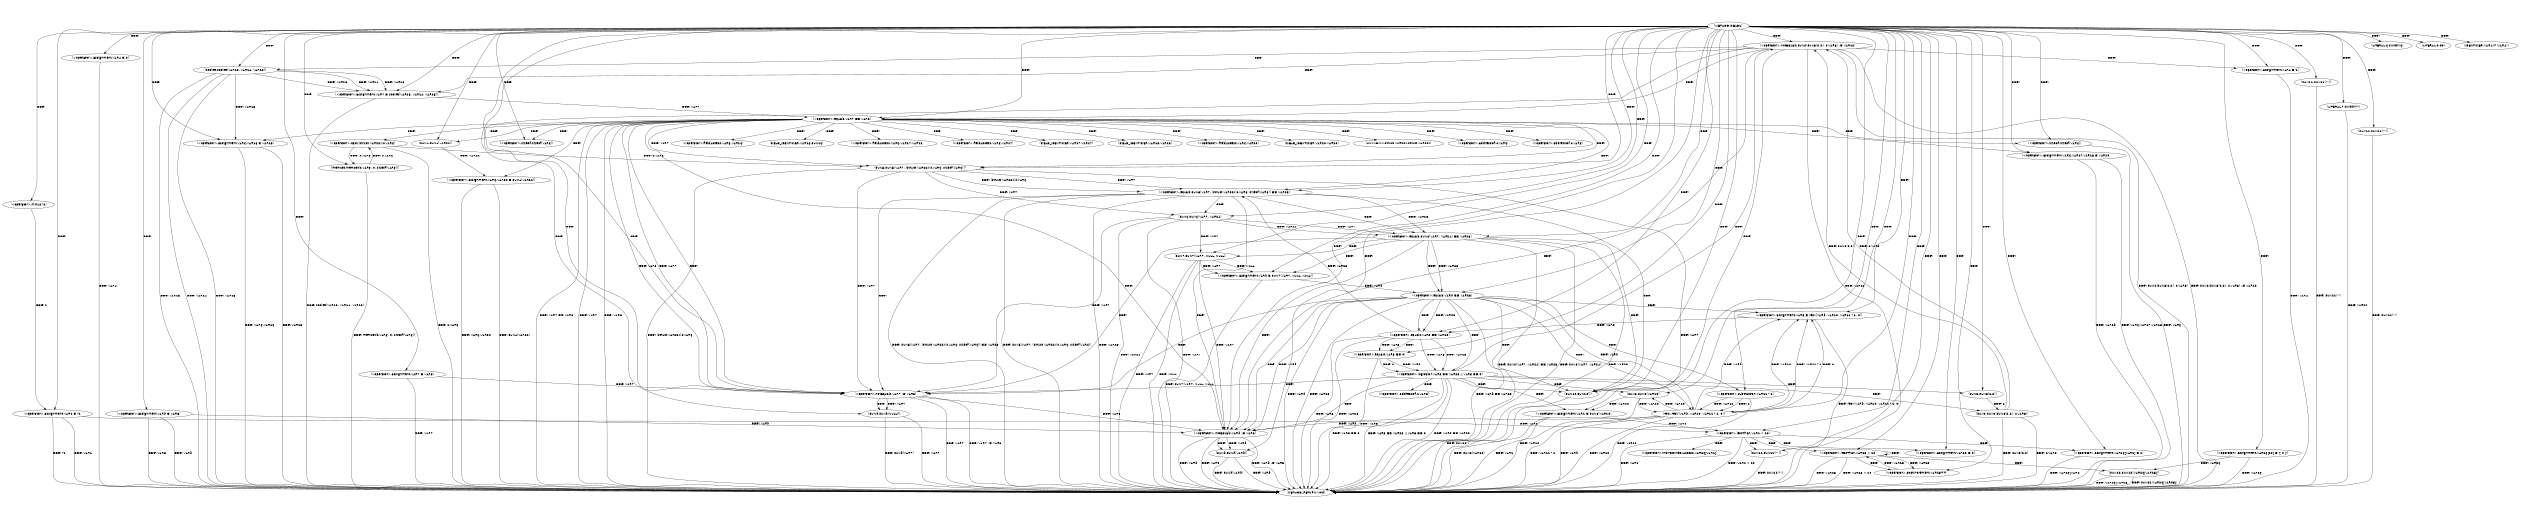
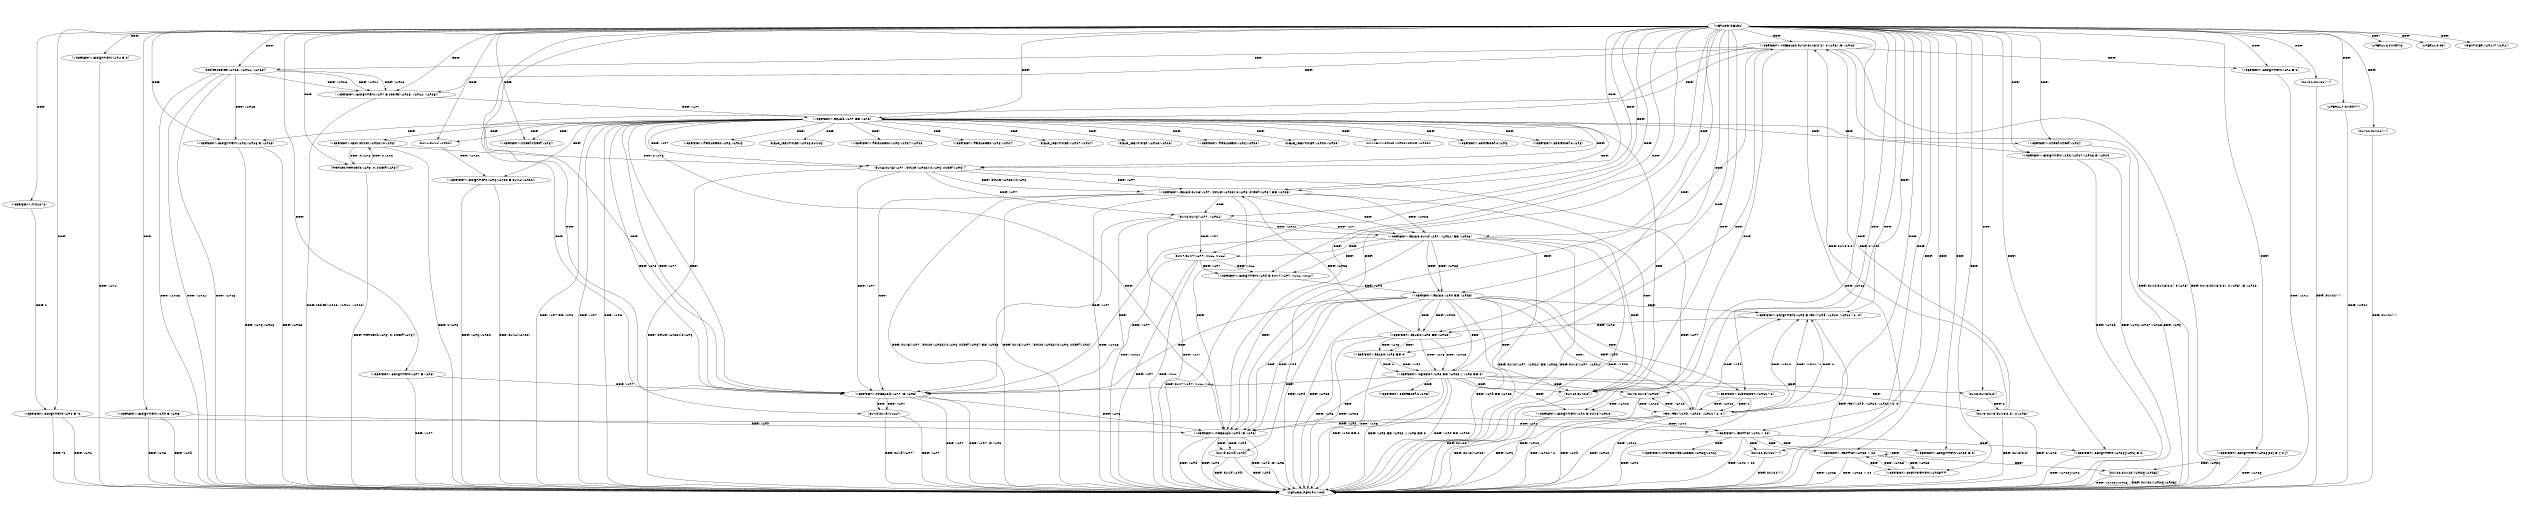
none -> (1607, 135)
(1215, 339) -> (1087, 375)
